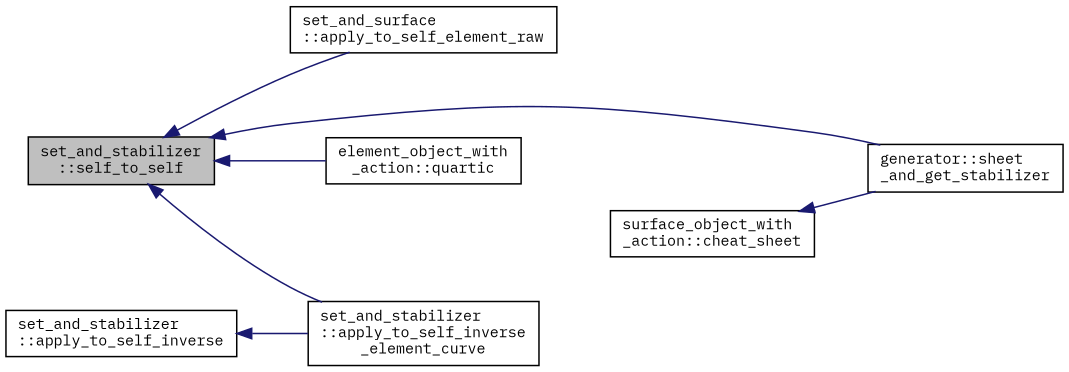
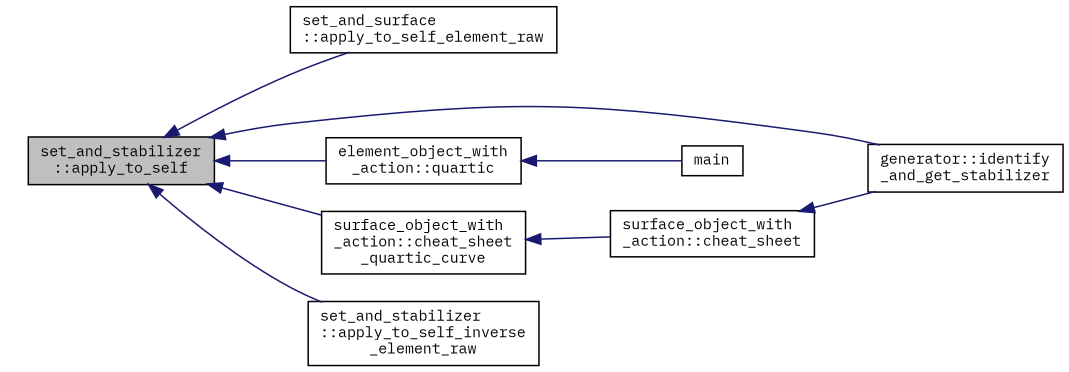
(121, 161) -> (121, 161)
none -> (712, 161)
(966, 168) -> (966, 168)
none -> (424, 243)
(121, 334) -> none
(424, 334) -> (424, 334)
